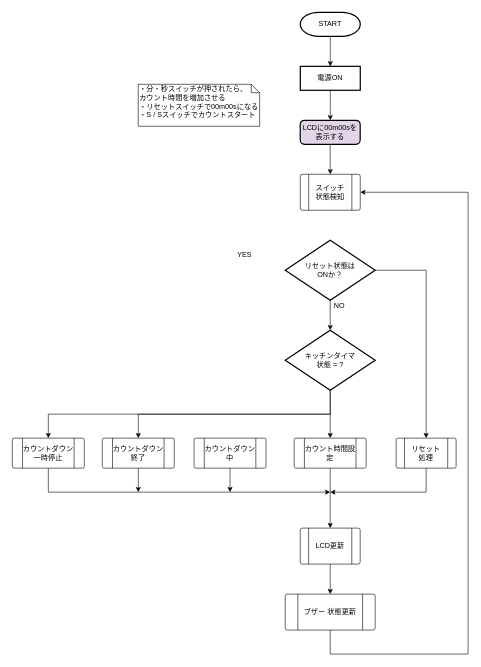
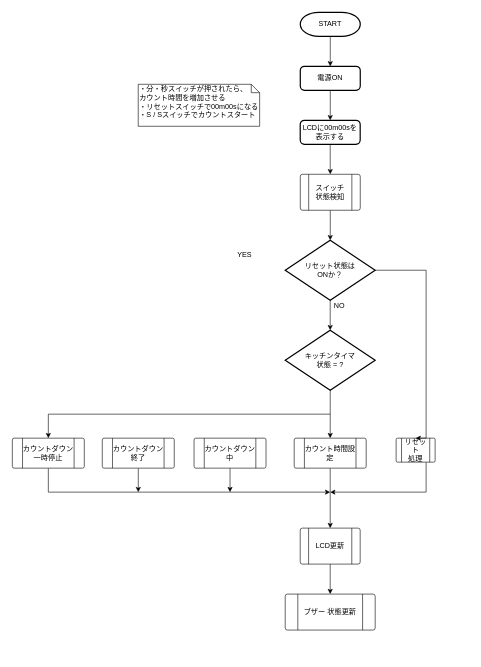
(330, 78) -> (330, 78)
(330, 132) -> (330, 132)
none -> (330, 234)
(138, 432) -> none
(426, 453) -> (416, 450)
(330, 653) -> none
